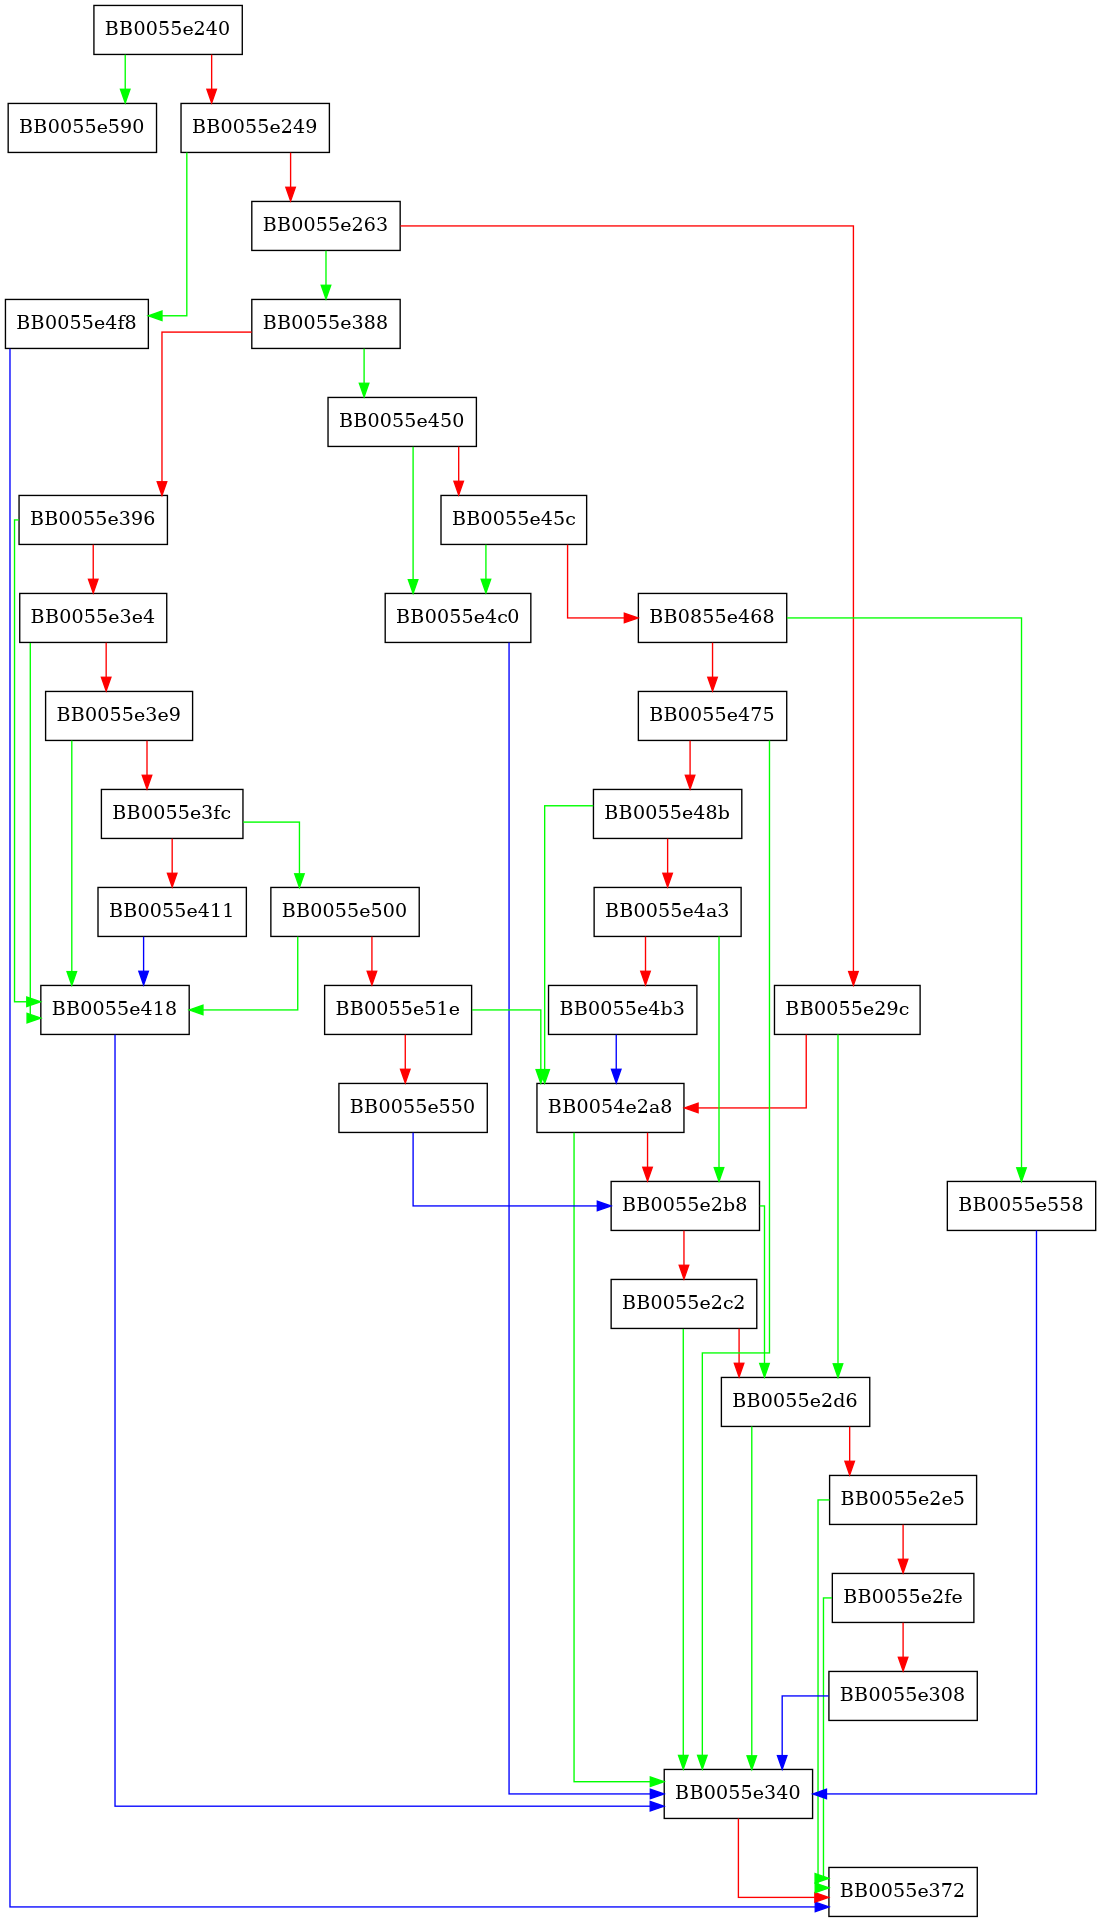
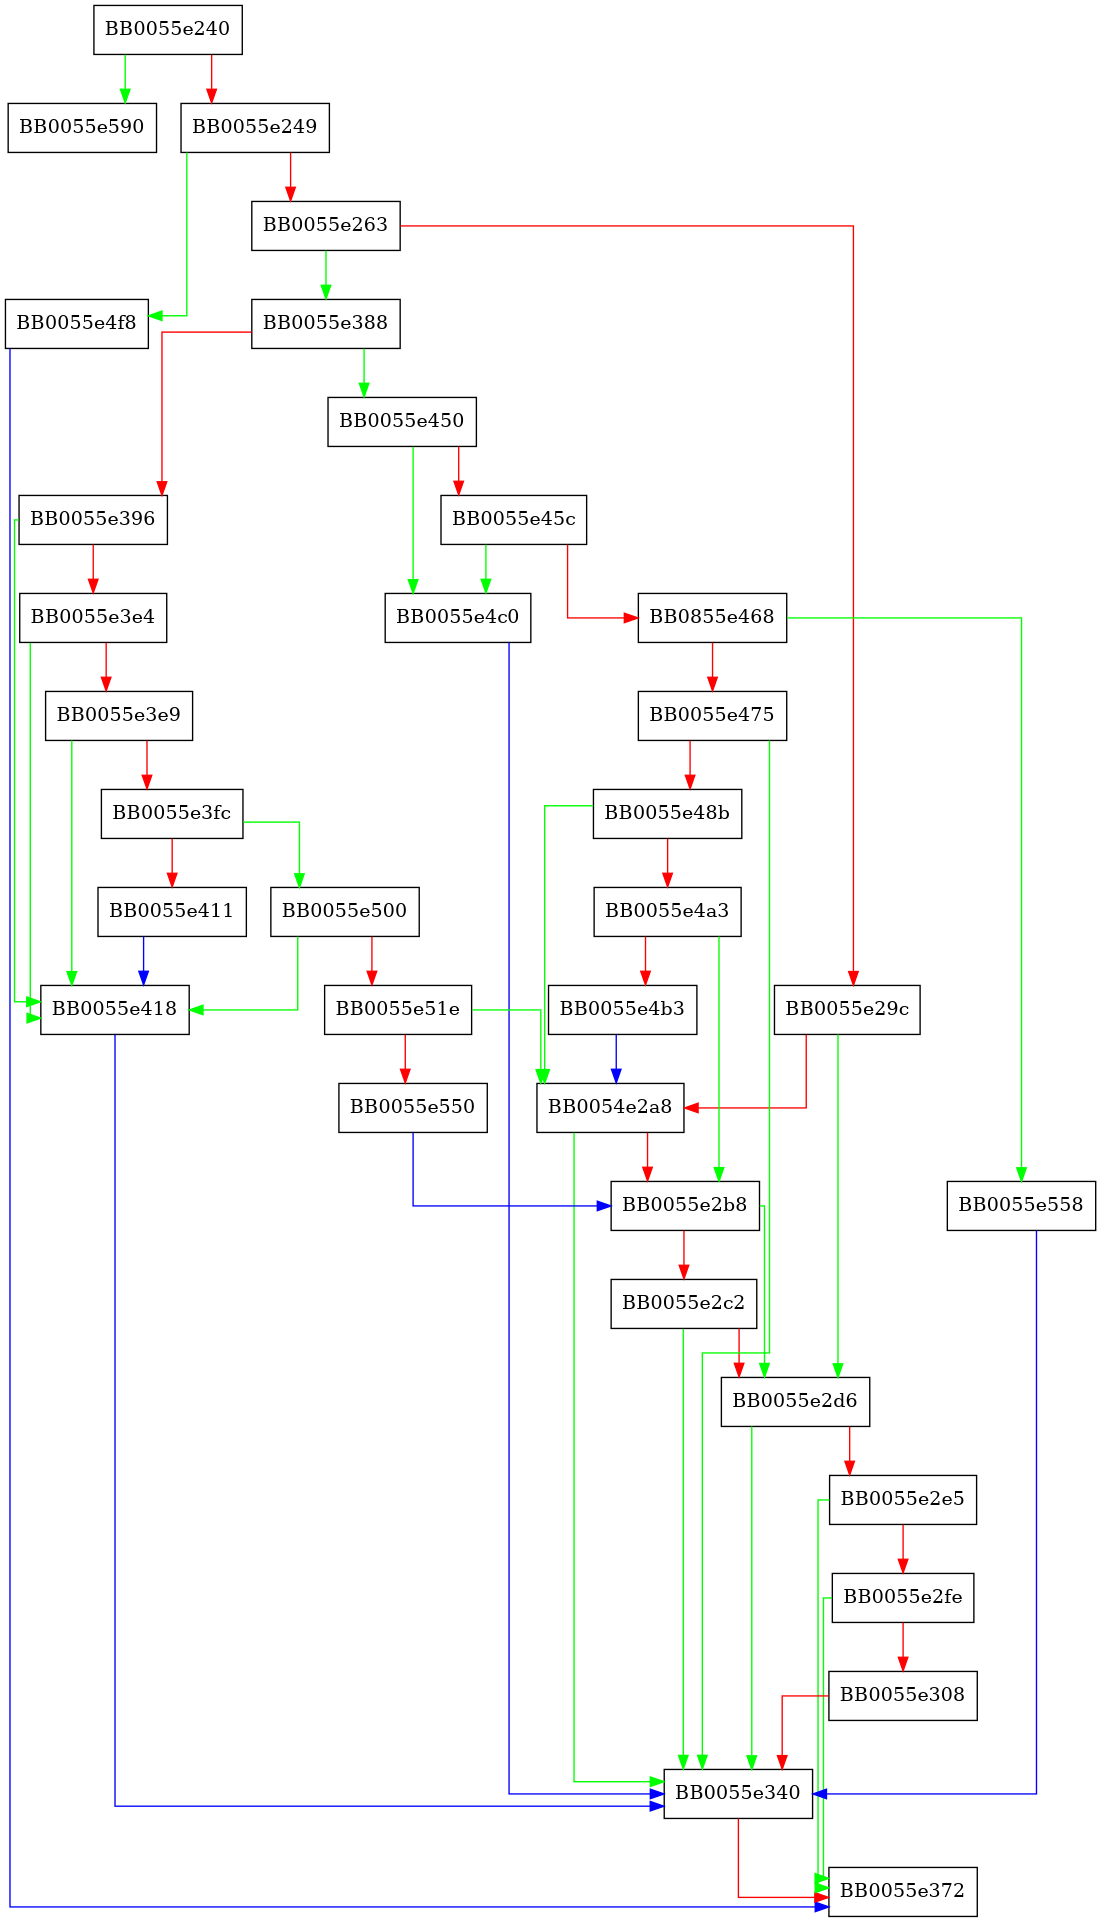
(782, 1703) -> (782, 1703)
